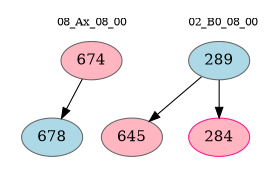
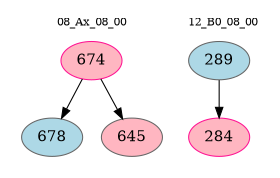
(223, 23) -> (223, 23)
(91, 61) -> (91, 61)
(187, 89) -> (109, 94)
